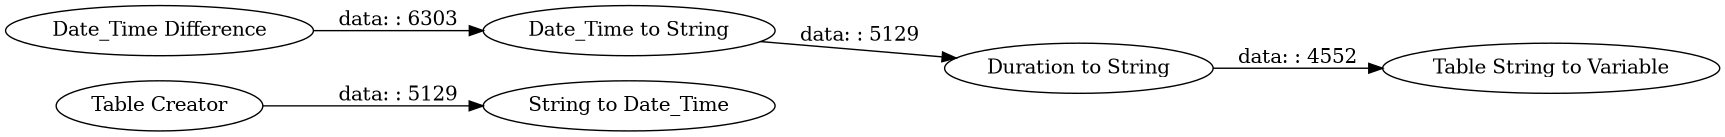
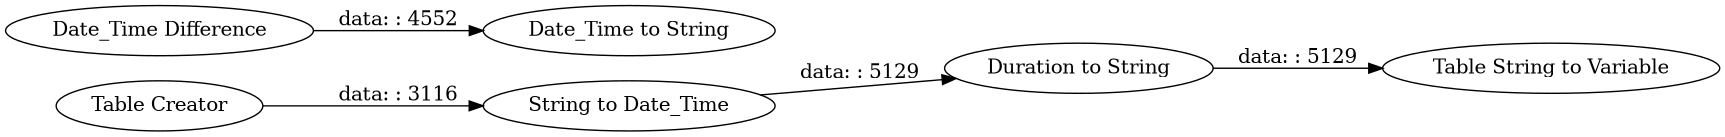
(398, 20) -> (398, 20)
(851, 49) -> (851, 87)
(1298, 58) -> (1298, 58)
(398, 95) -> (398, 95)
